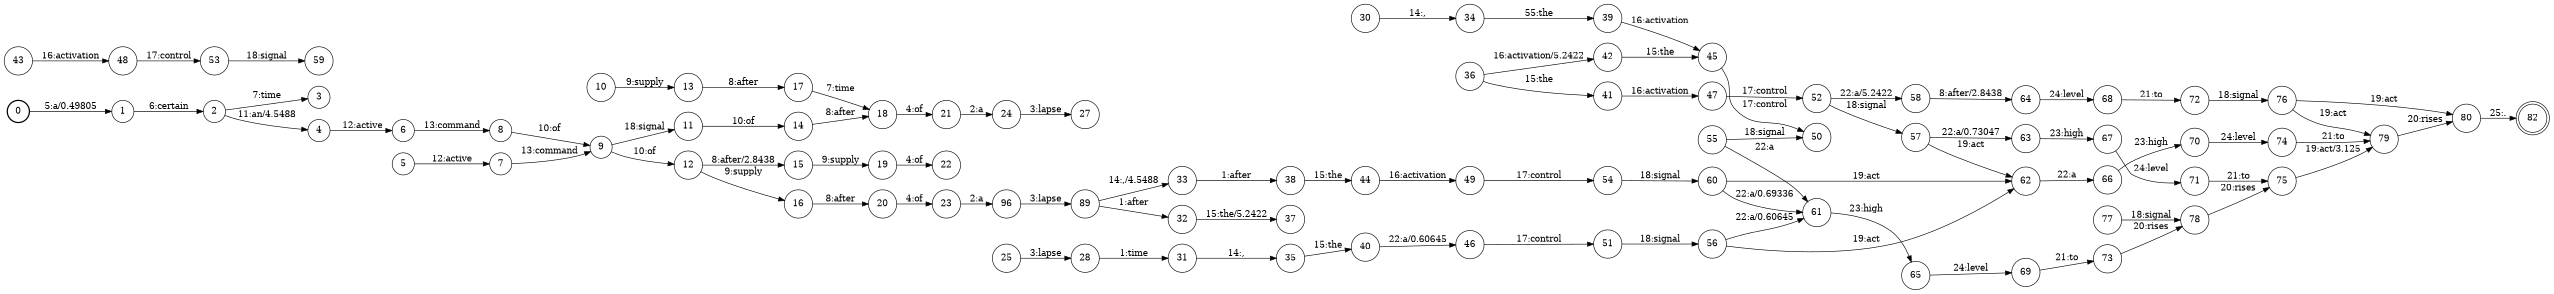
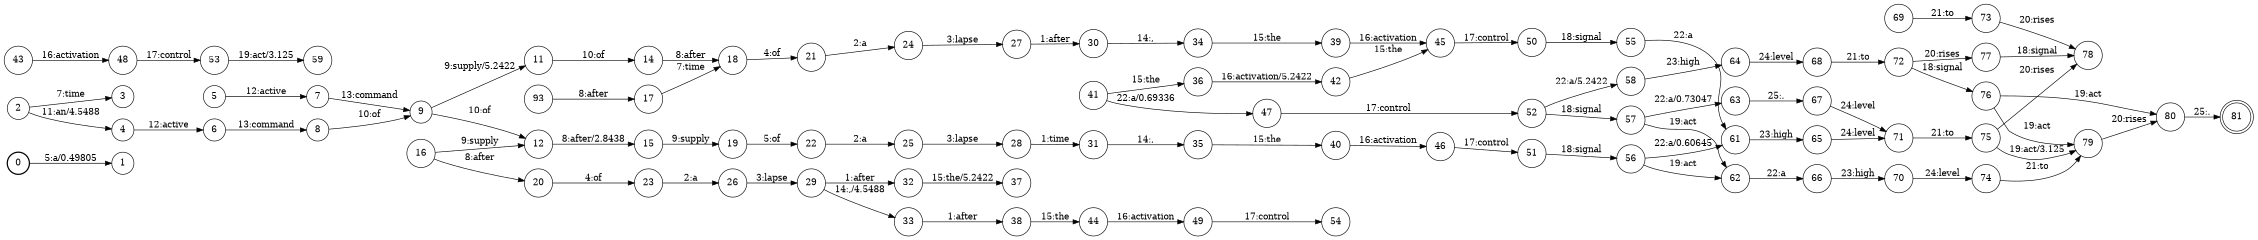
(1539, 14) -> (1267, 38)
none -> (1052, 44)
(267, 56) -> (266, 56)
none -> (1939, 60)
(601, 87) -> none
(688, 87) -> (538, 99)
(1535, 91) -> (1143, 89)
(1660, 91) -> (1146, 99)
(1971, 94) -> (1683, 62)
(165, 111) -> none
(2533, 118) -> (2237, 117)
(645, 127) -> (480, 67)
(2067, 134) -> (1776, 96)
(1761, 139) -> (1578, 42)
none -> (857, 144)
(915, 160) -> (772, 140)
(1712, 181) -> none
(739, 187) -> (477, 149)
(2236, 203) -> (2033, 100)
(1007, 204) -> (733, 183)
(1085, 204) -> (811, 183)
(1418, 240) -> (1388, 141)
(1968, 274) -> (1855, 139)
